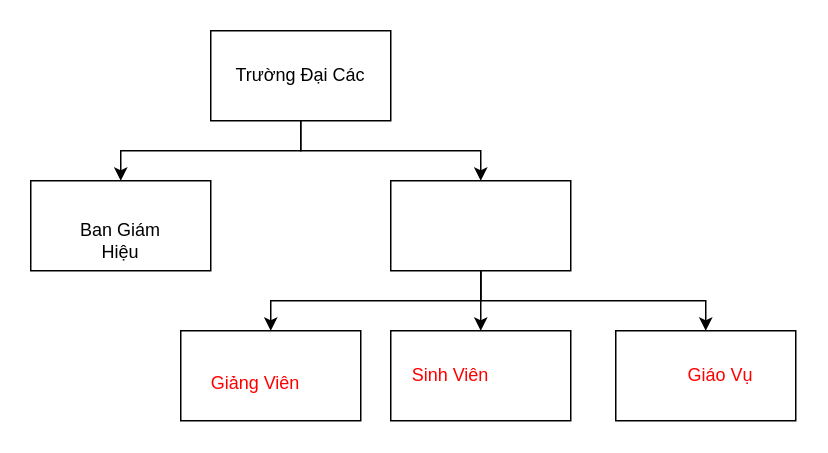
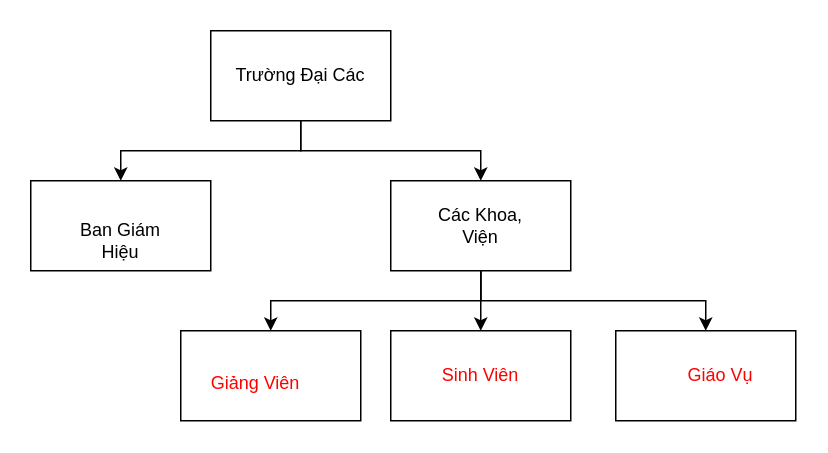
none -> (481, 226)
(451, 376) -> (481, 376)
